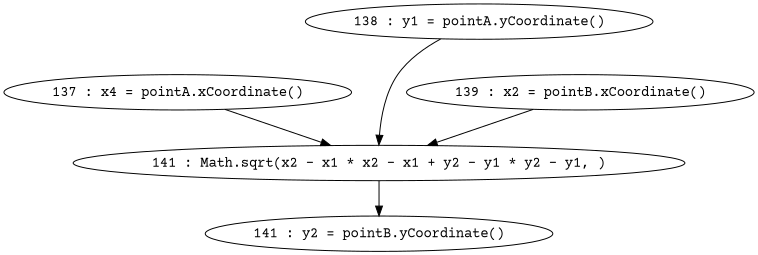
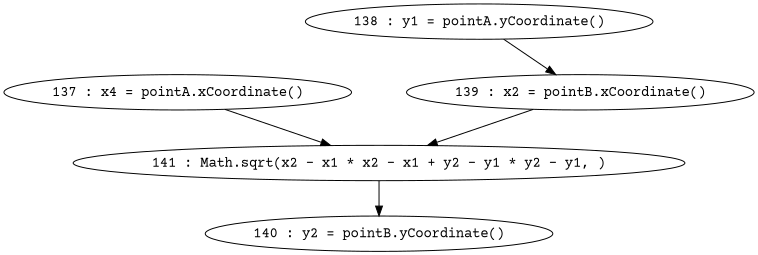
(396, 78) -> (525, 54)
(379, 234) -> (379, 234)
